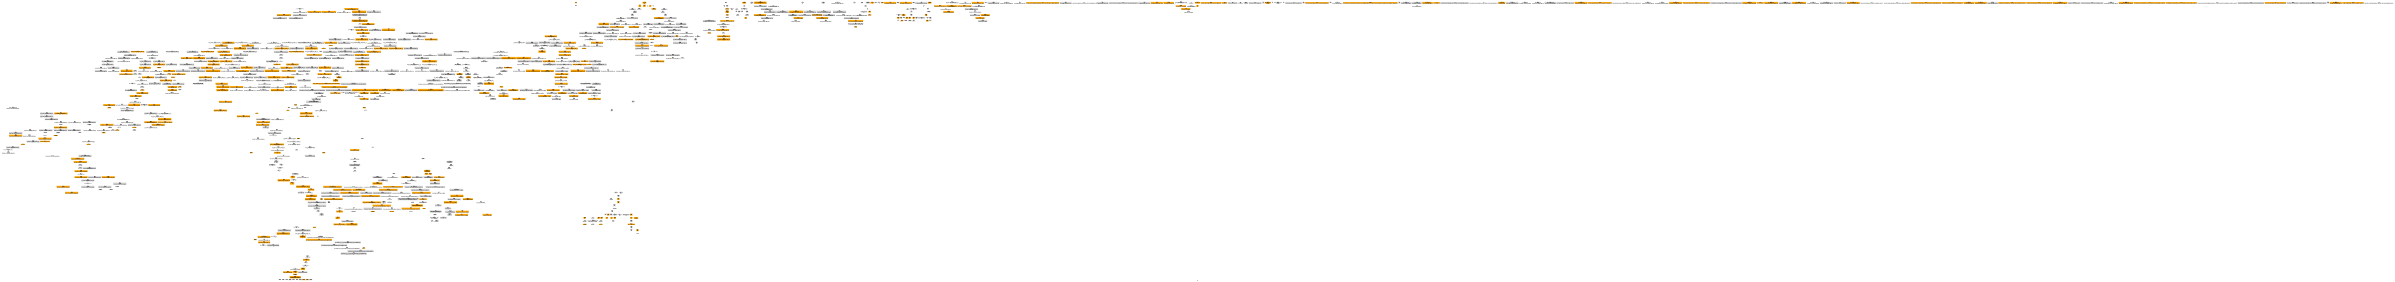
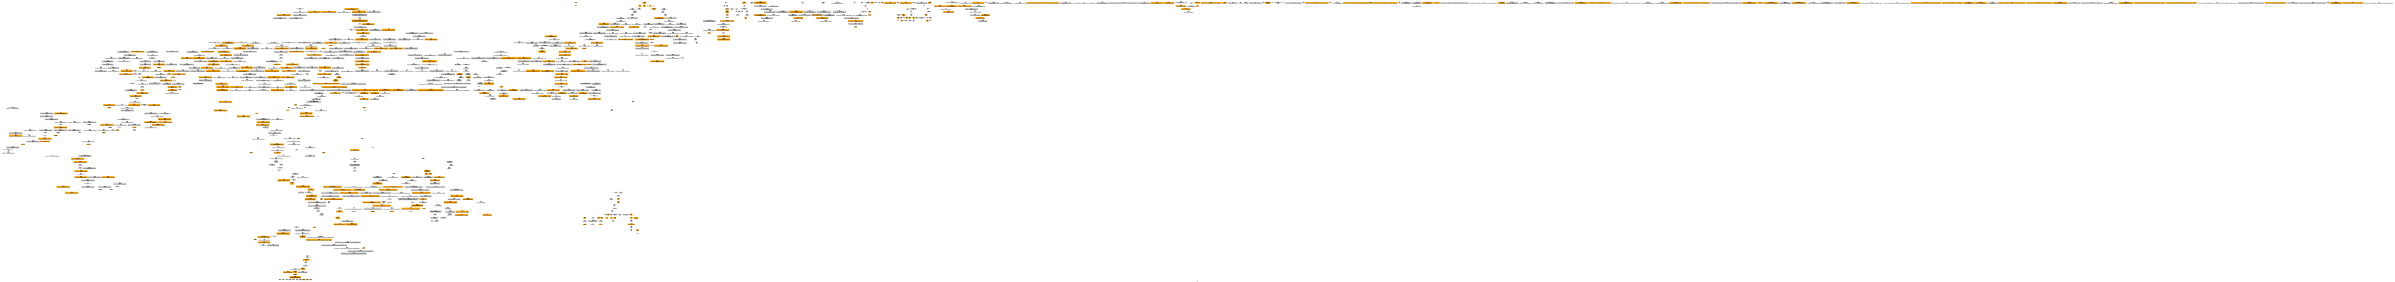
(508, 68) -> (508, 68)
(293, 177) -> (293, 177)
